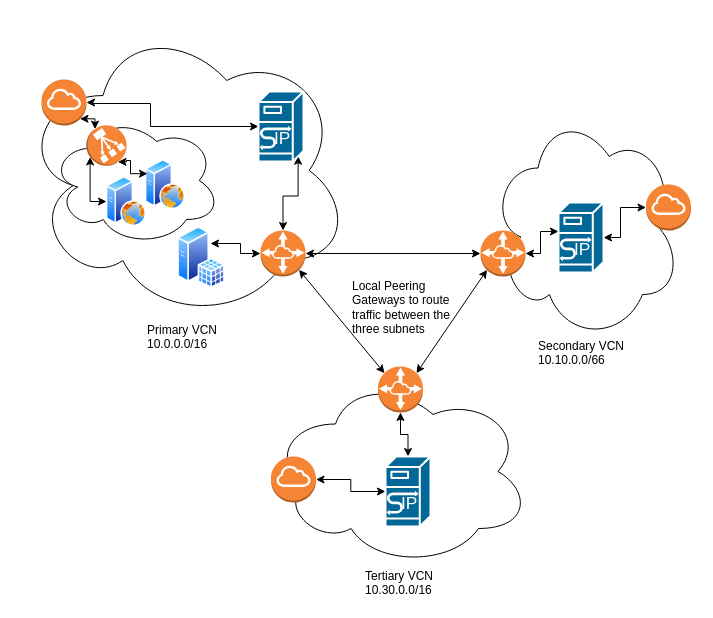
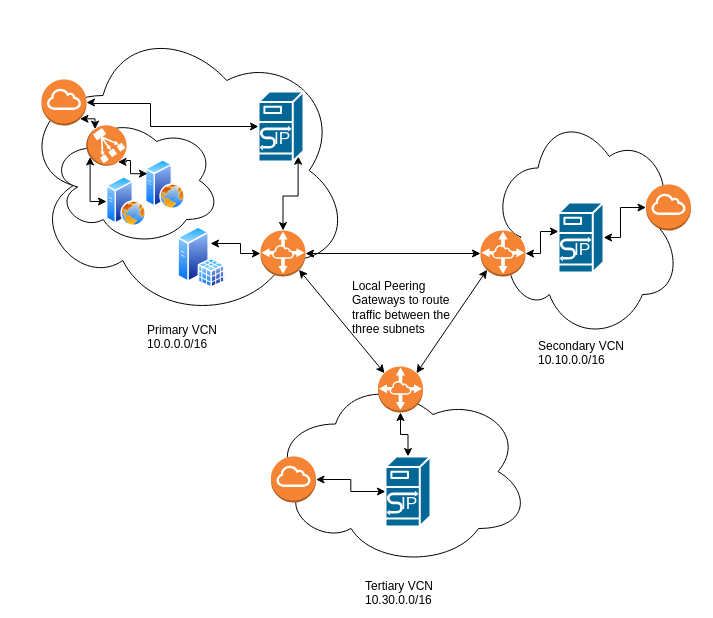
(581, 354) -> (581, 354)
(408, 582) -> (408, 592)
